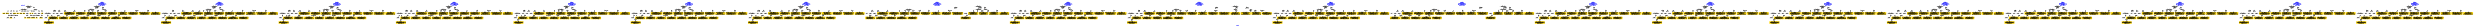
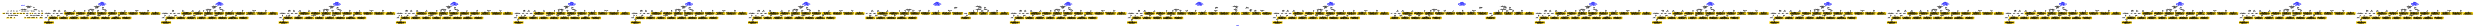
(7, 13) -> (7, 13)
(8, 18) -> (8, 18)
(14, 18) -> (14, 18)
